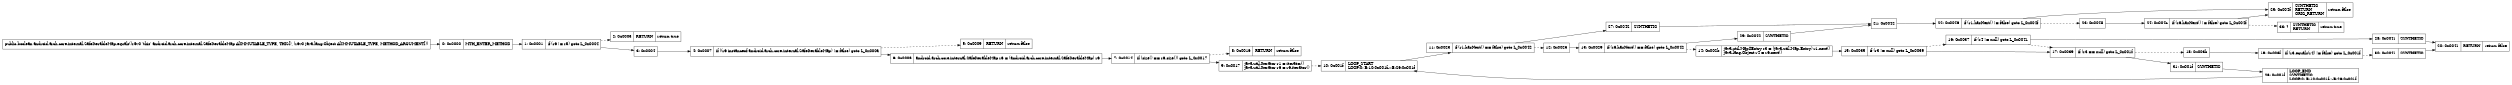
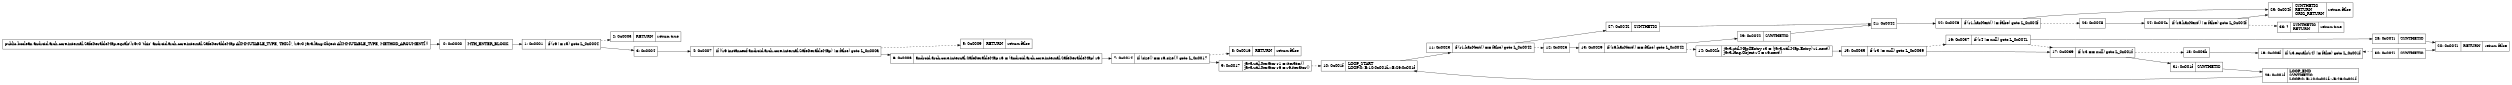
(488, 44) -> (488, 44)
(2366, 55) -> (2369, 52)
